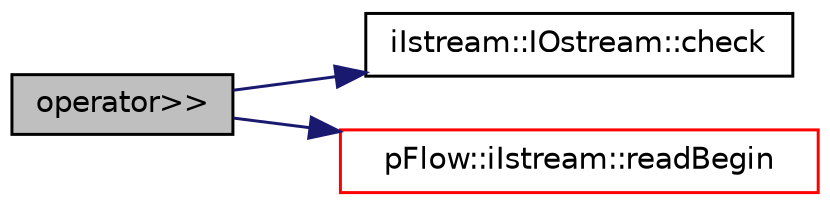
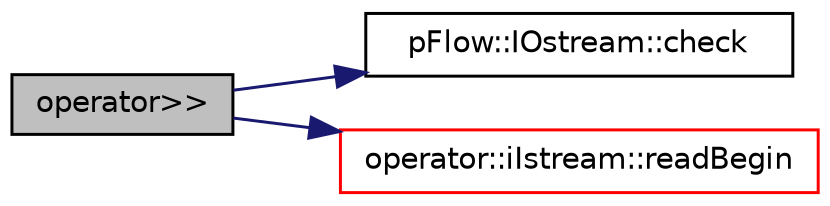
(579, 45) -> (579, 45)
(579, 161) -> (579, 161)
